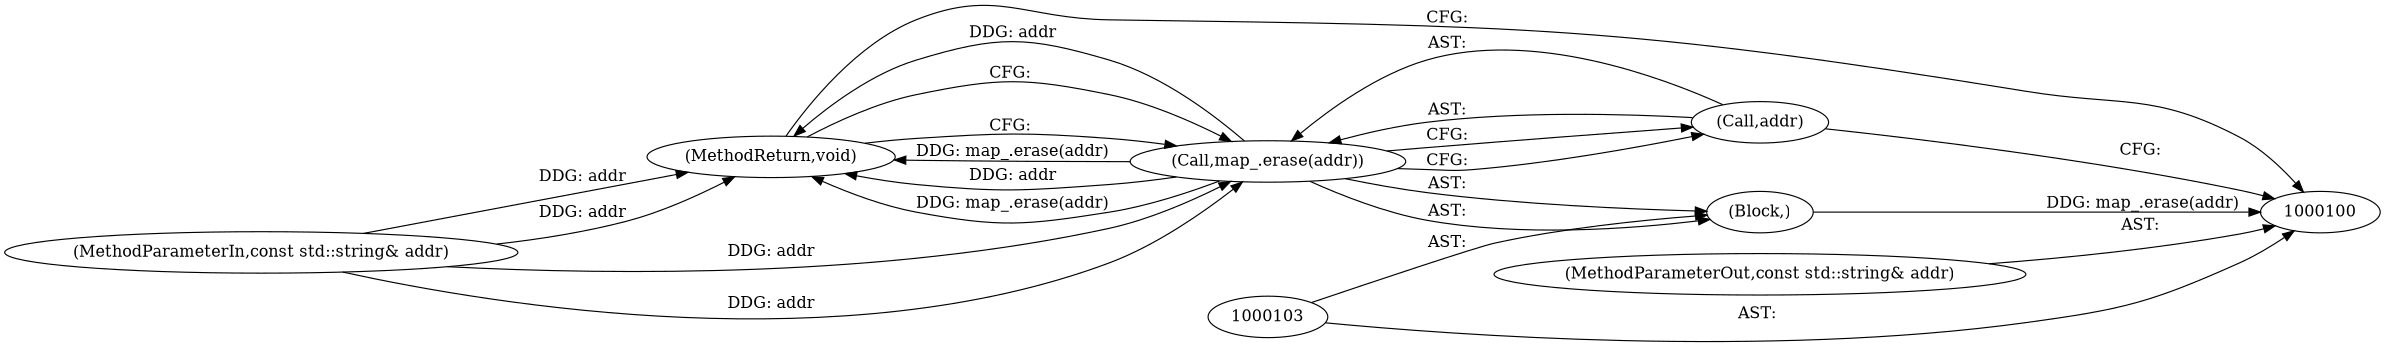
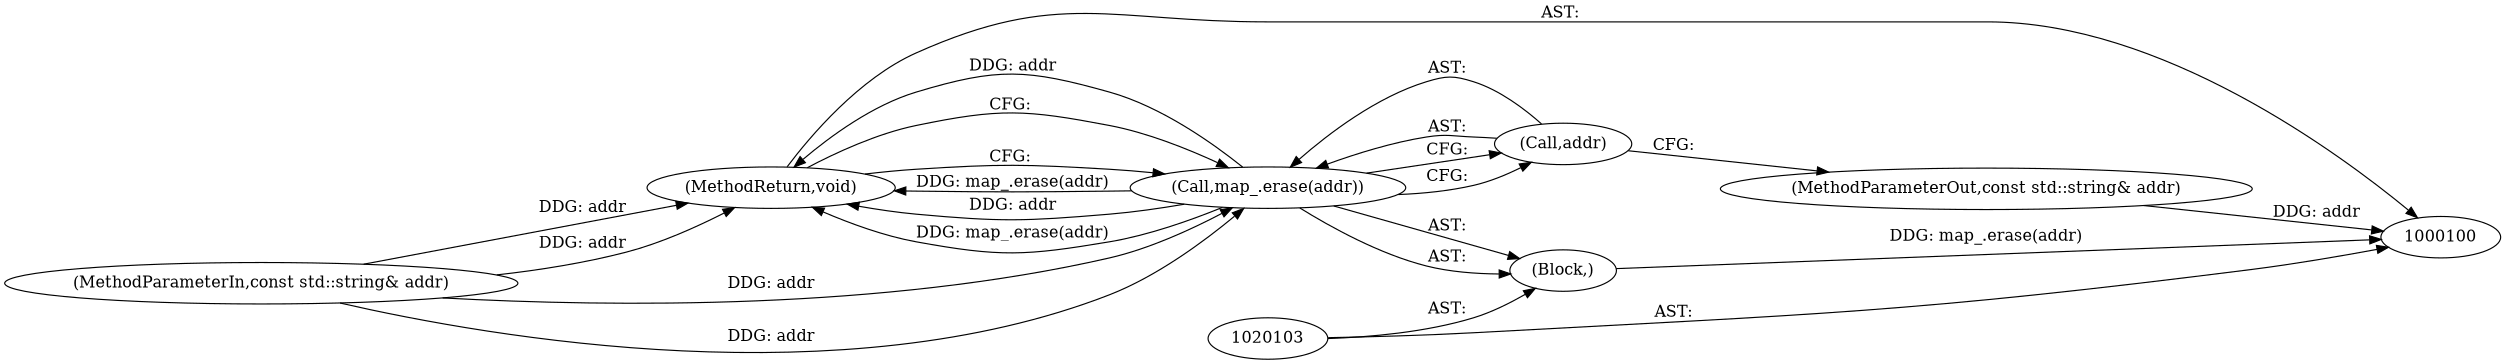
(1450, 18) -> (1563, 13)
(2045, 157) -> (1723, 161)
(2143, 225) -> (2316, 212)
(1268, 317) -> (1268, 339)
